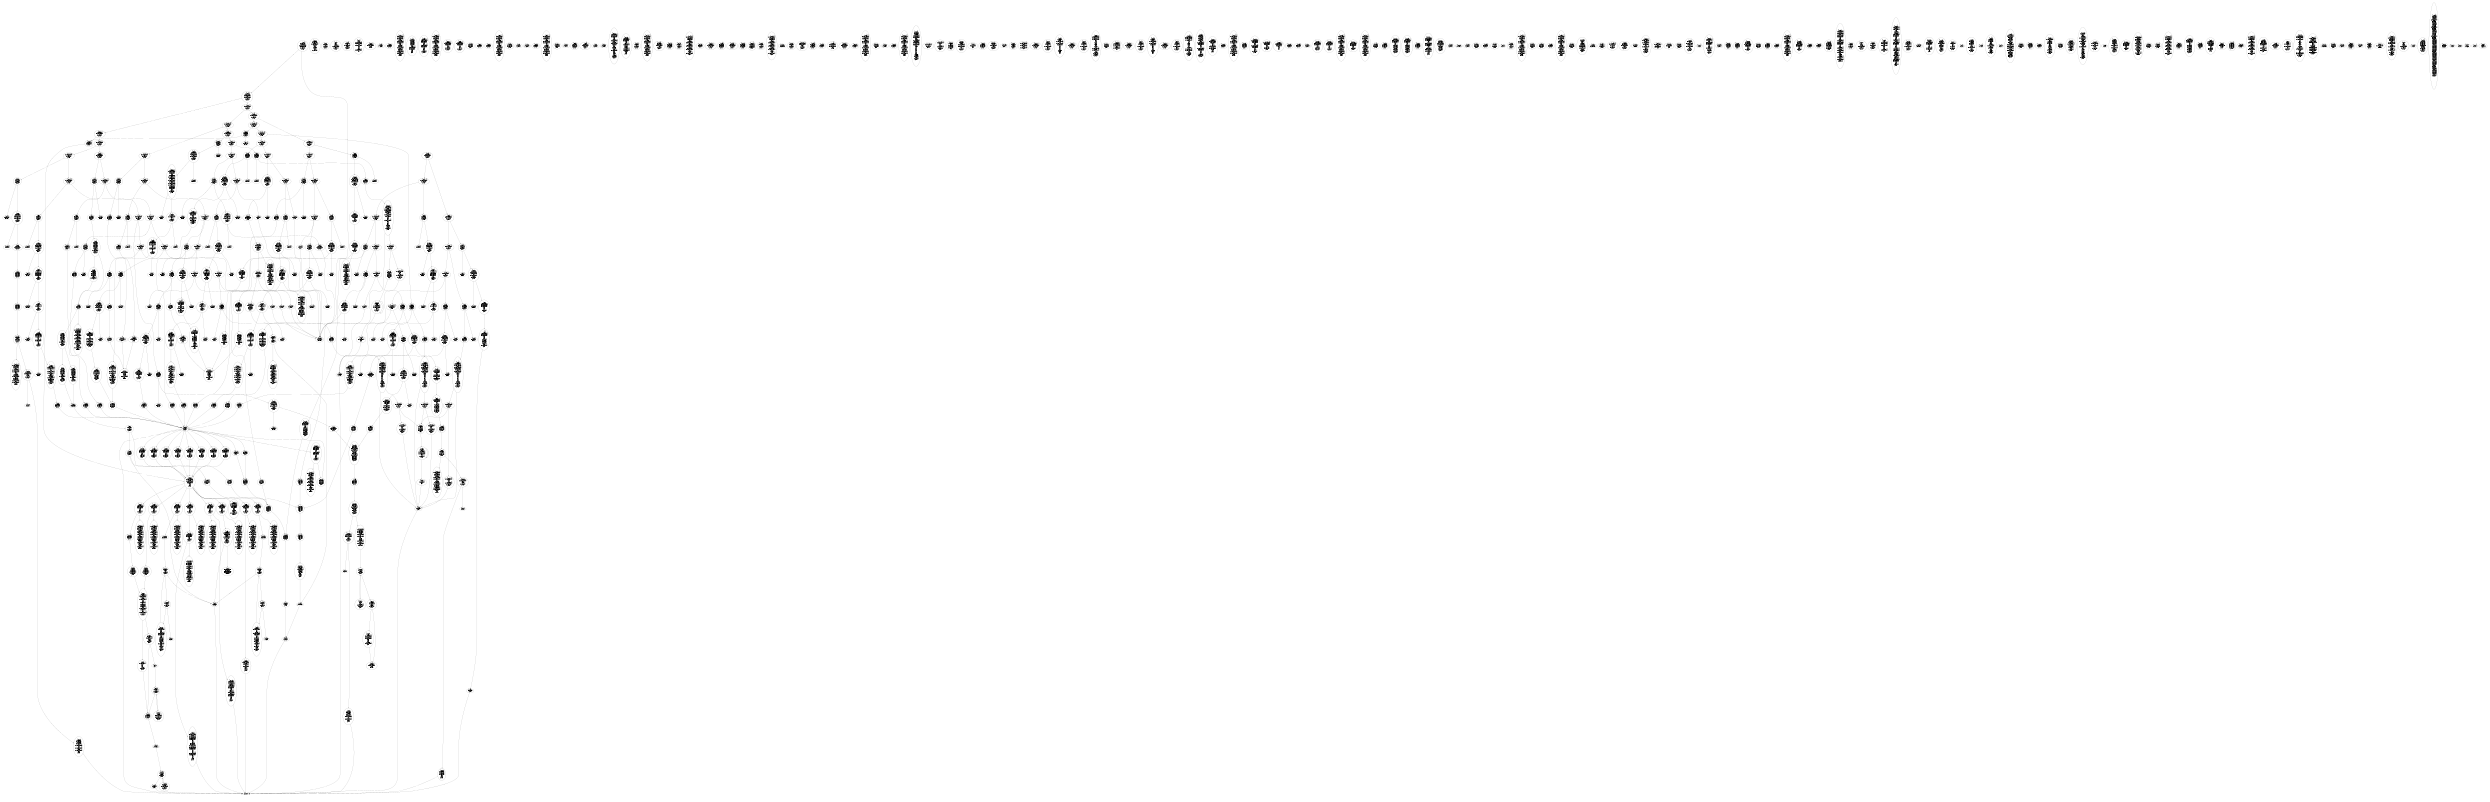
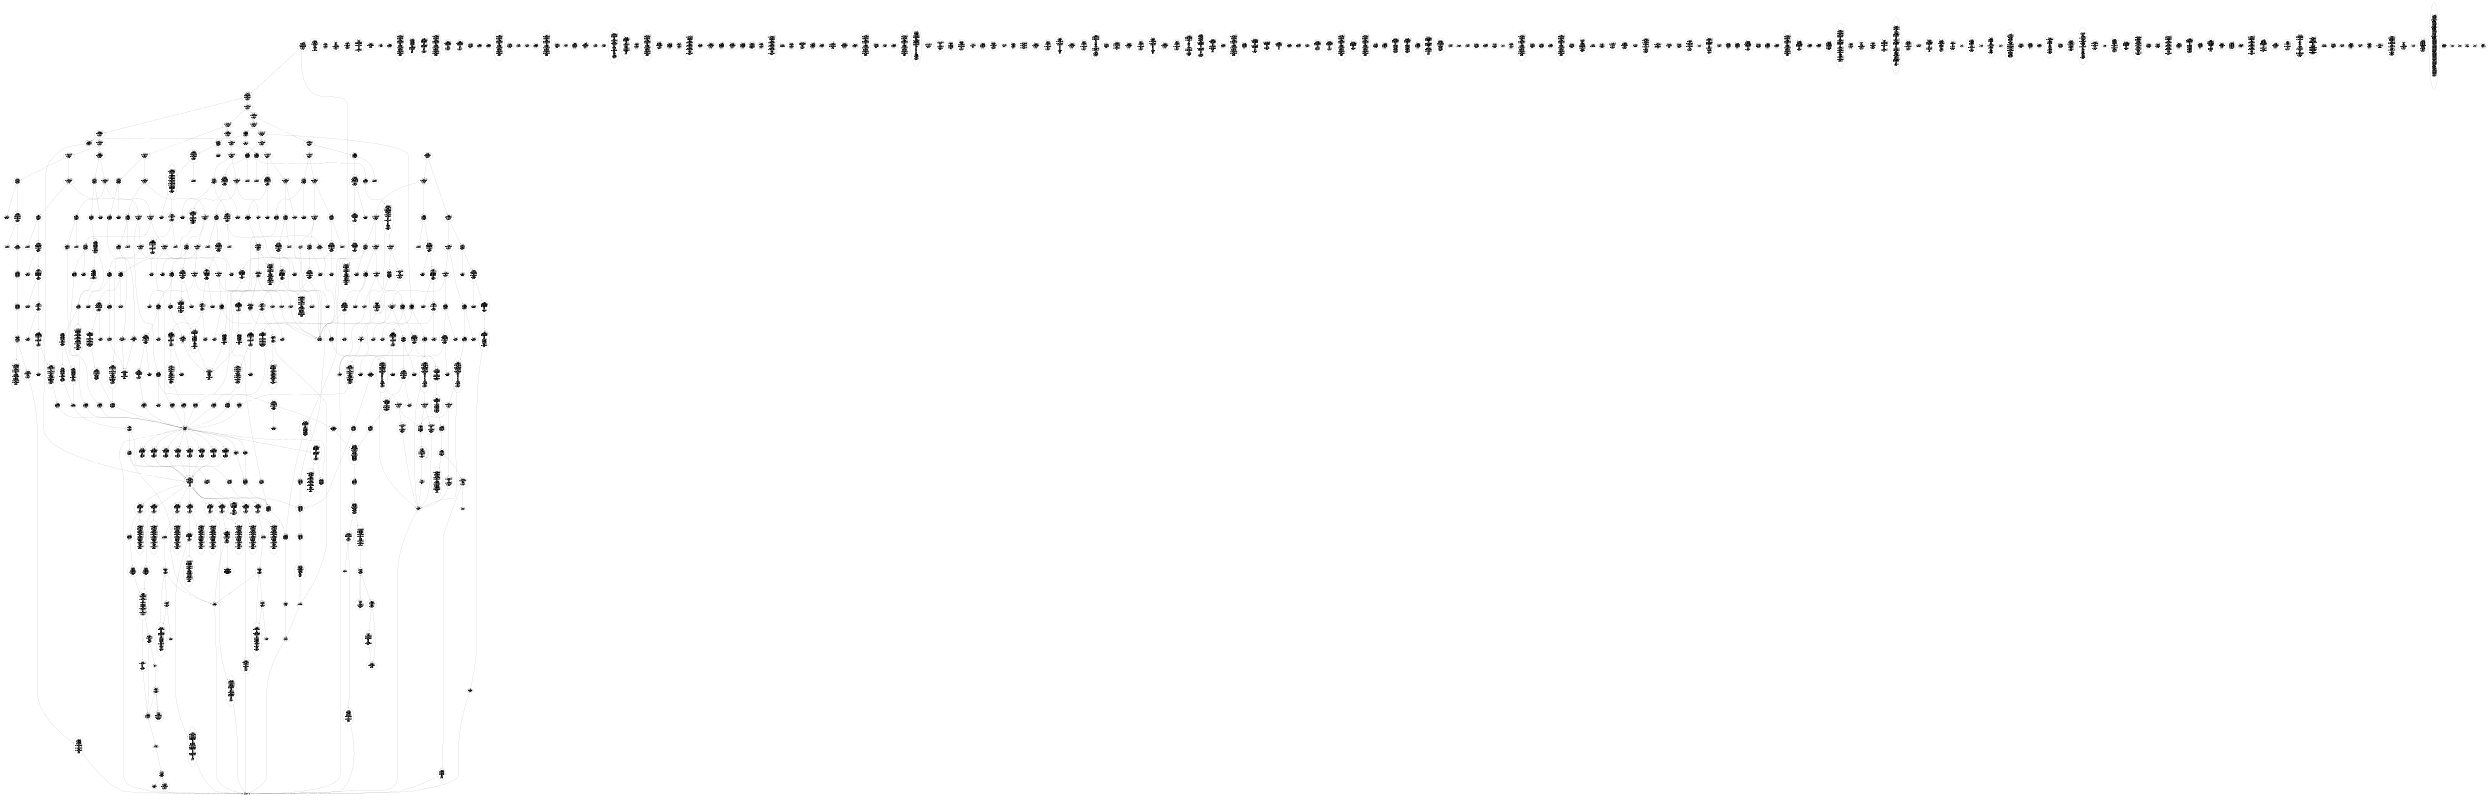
(28, 406) -> none
